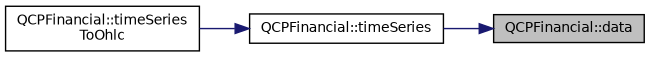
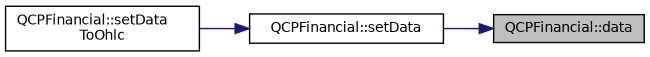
(102, 29) -> (102, 29)
(347, 29) -> (347, 29)
